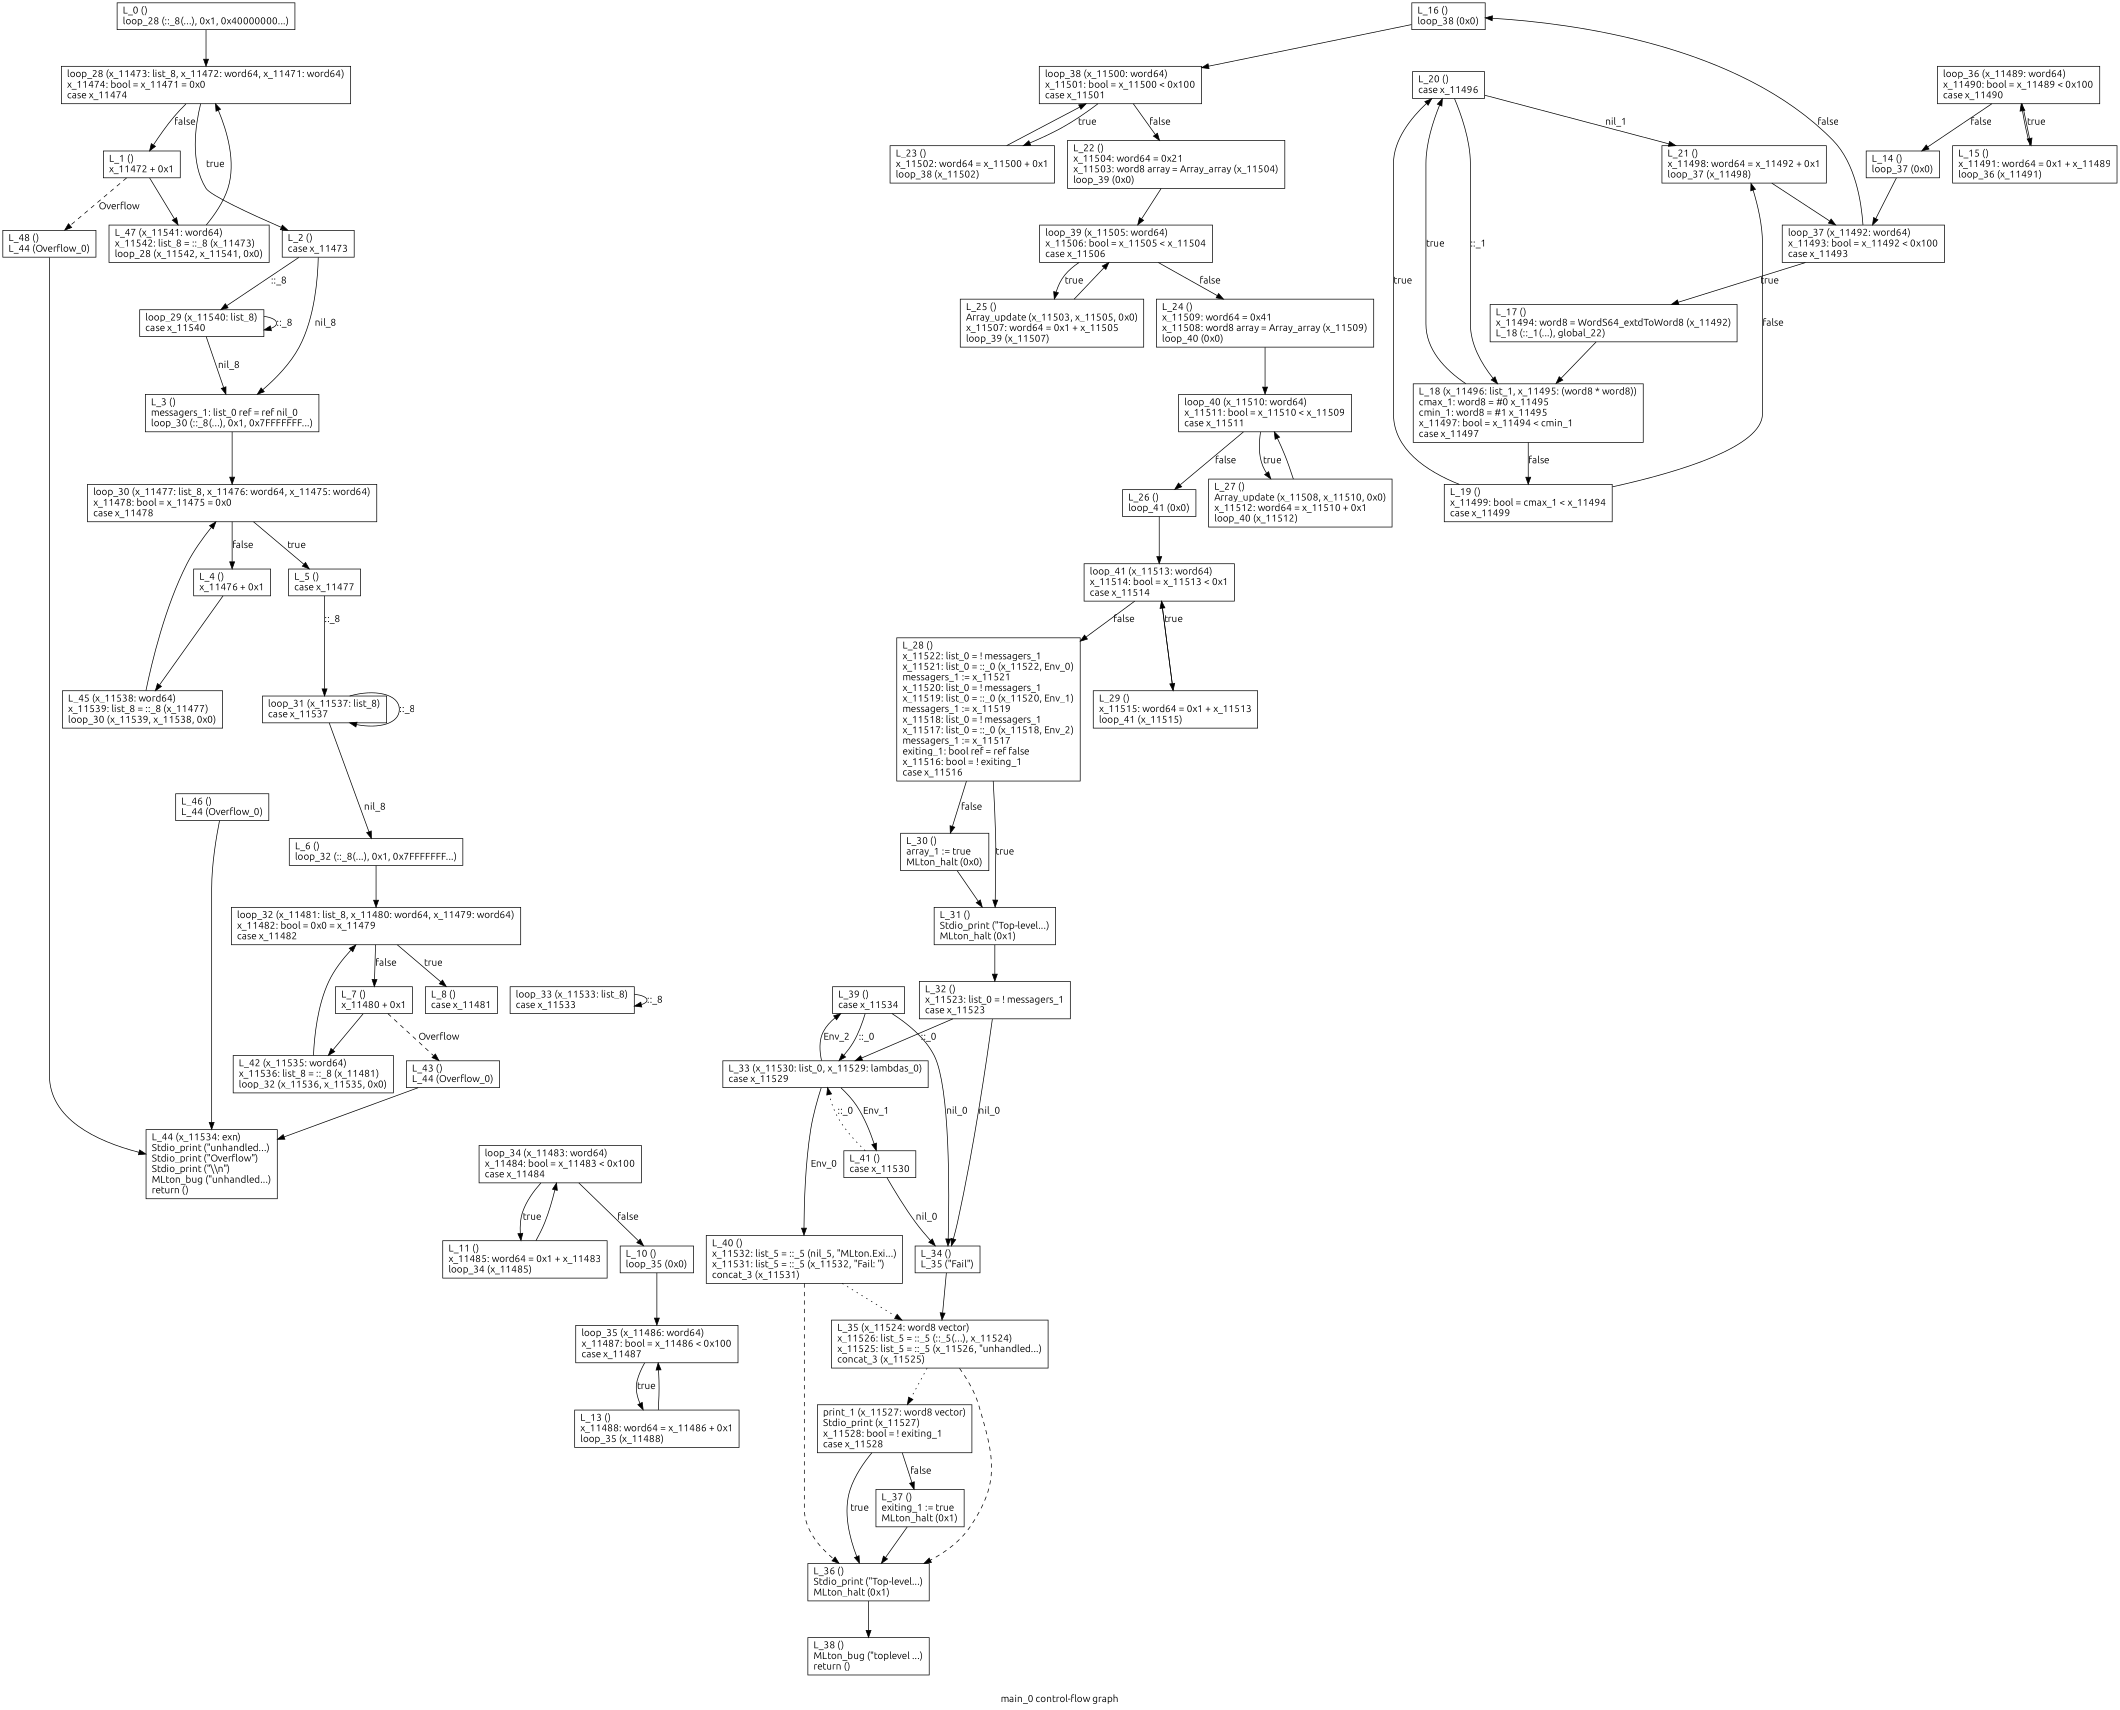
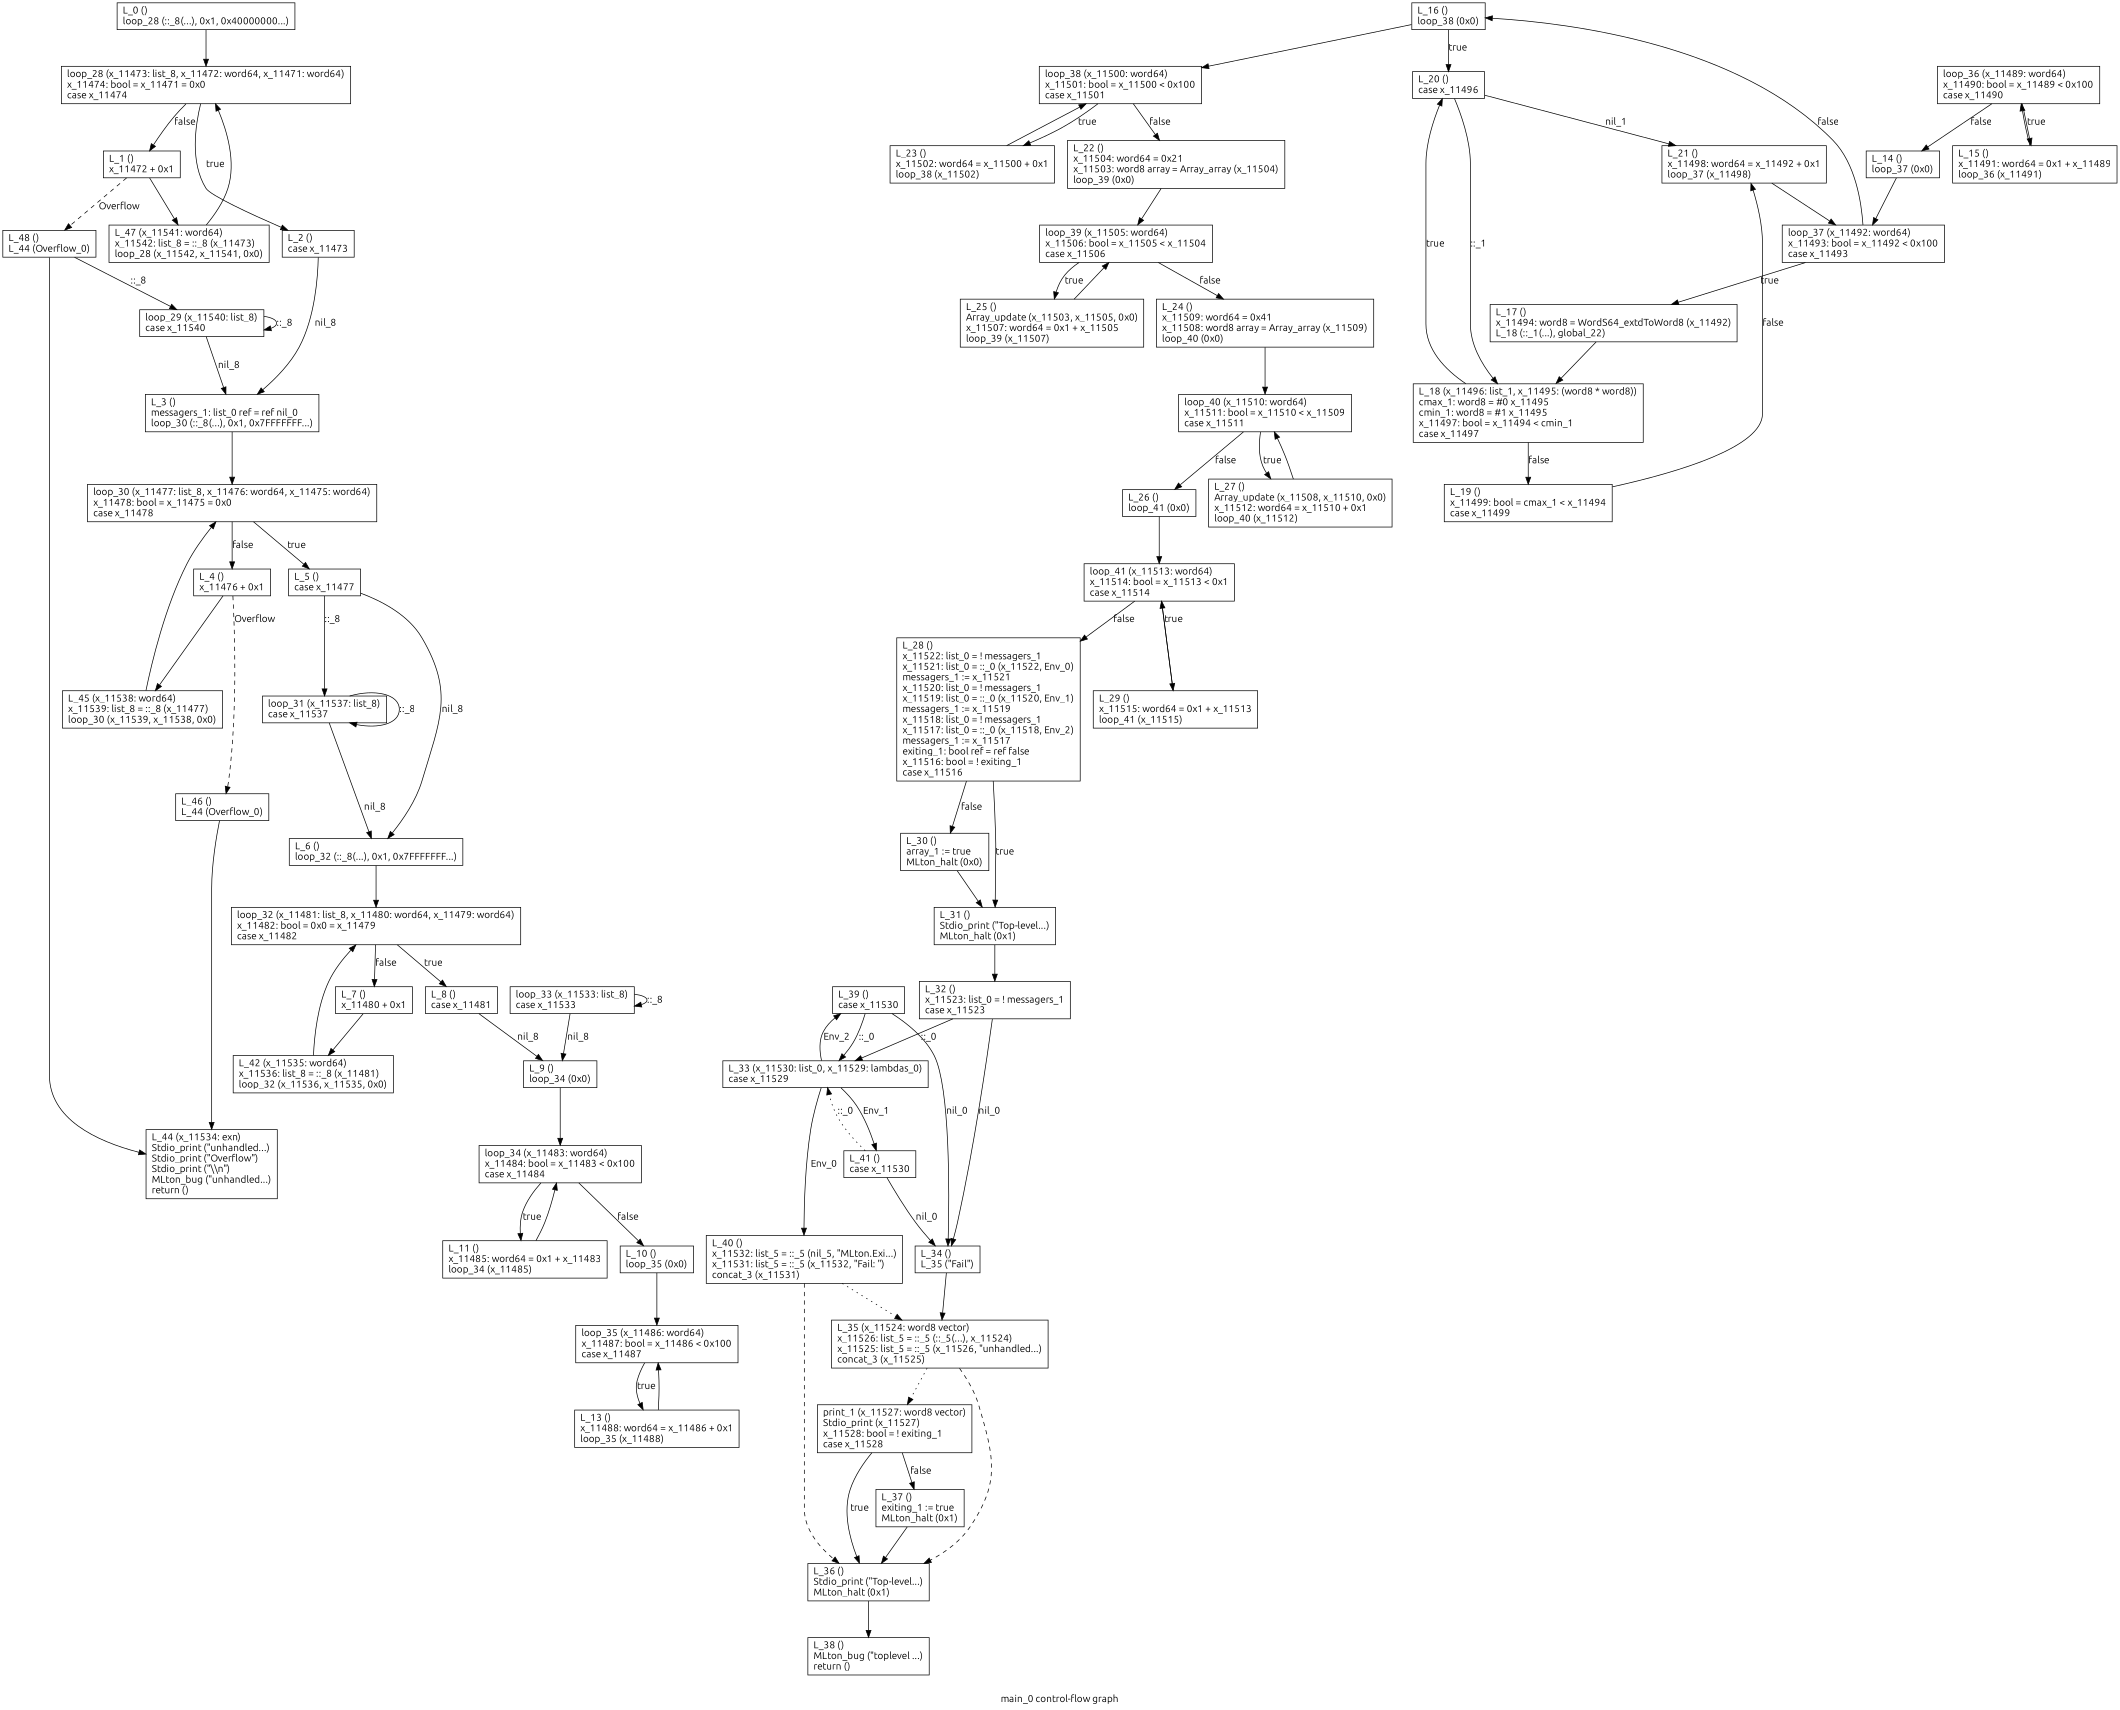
(263, 281) -> (123, 282)
(1393, 305) -> (1449, 47)
none -> (235, 691)
none -> (441, 700)
(869, 1000) -> (869, 1000)
(453, 1074) -> none
none -> (560, 1074)
